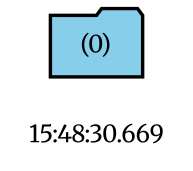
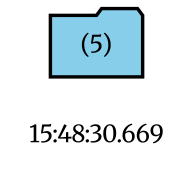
(97, 46) -> (97, 46)
